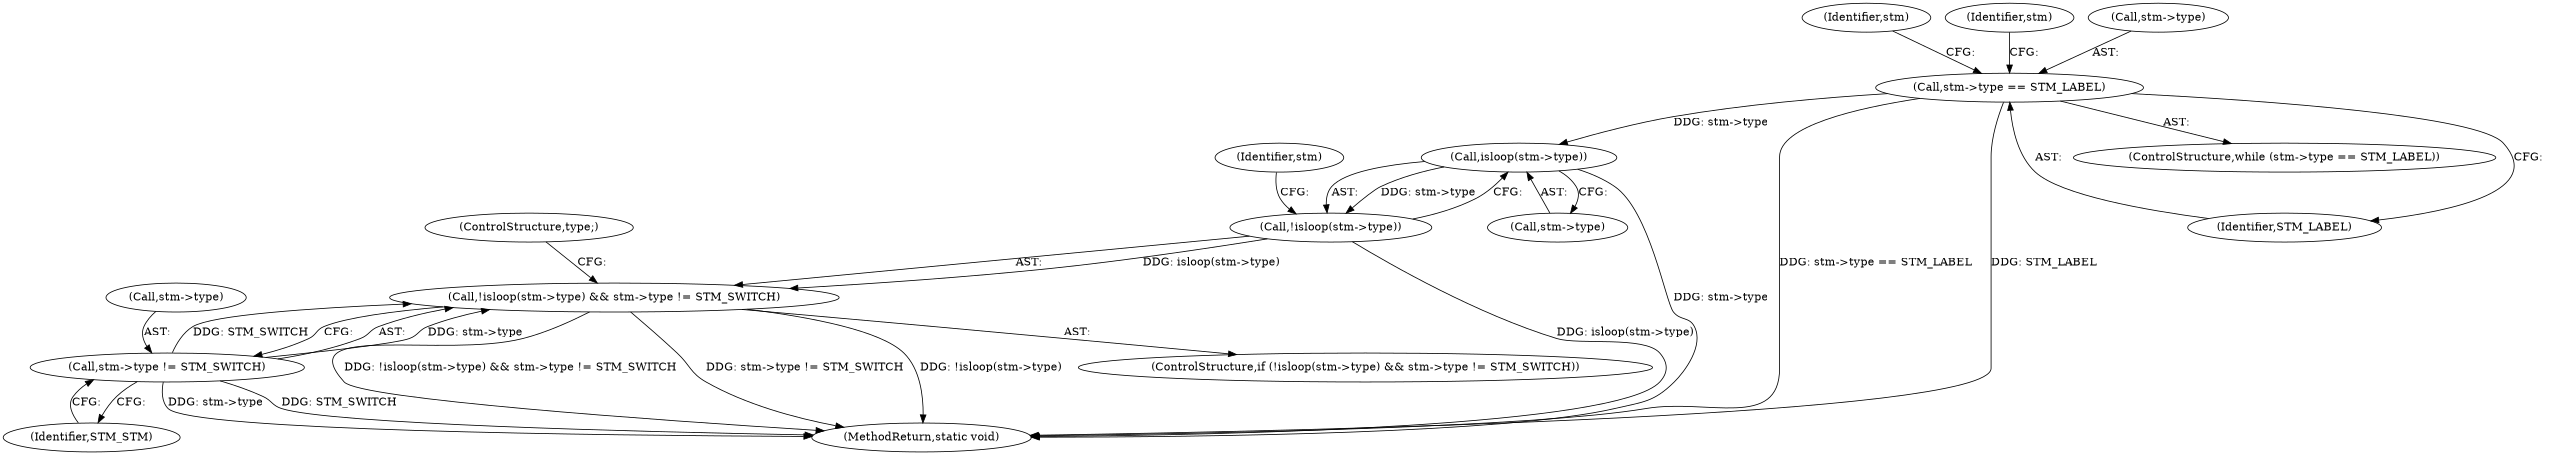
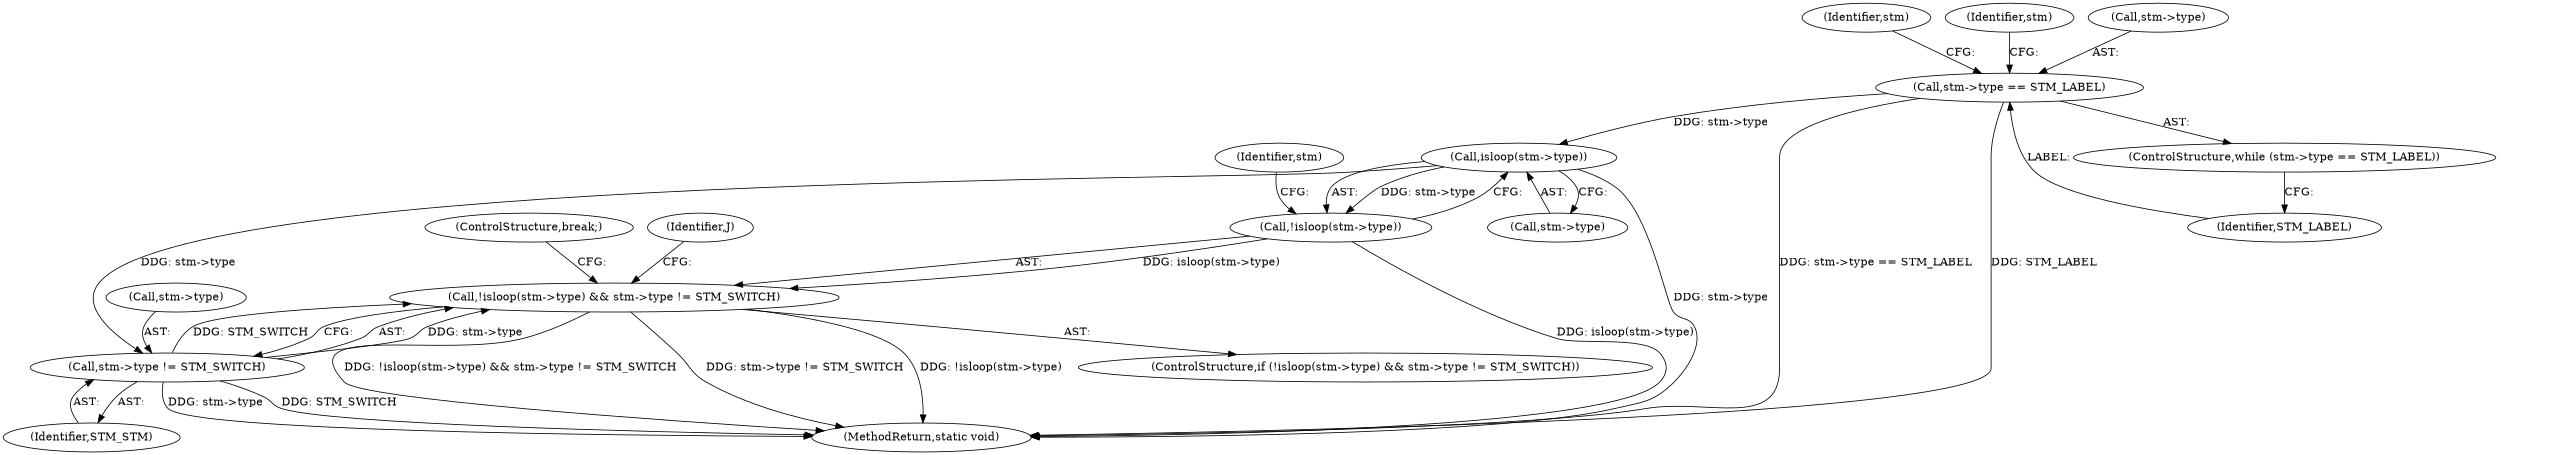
(2409, 117) -> (2285, 189)
(2051, 158) -> (2051, 158)
none -> (720, 189)
(529, 228) -> (529, 228)
none -> (700, 228)
(88, 402) -> (88, 402)
(133, 402) -> (133, 402)
